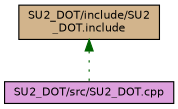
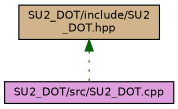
(89, 22) -> (89, 22)
